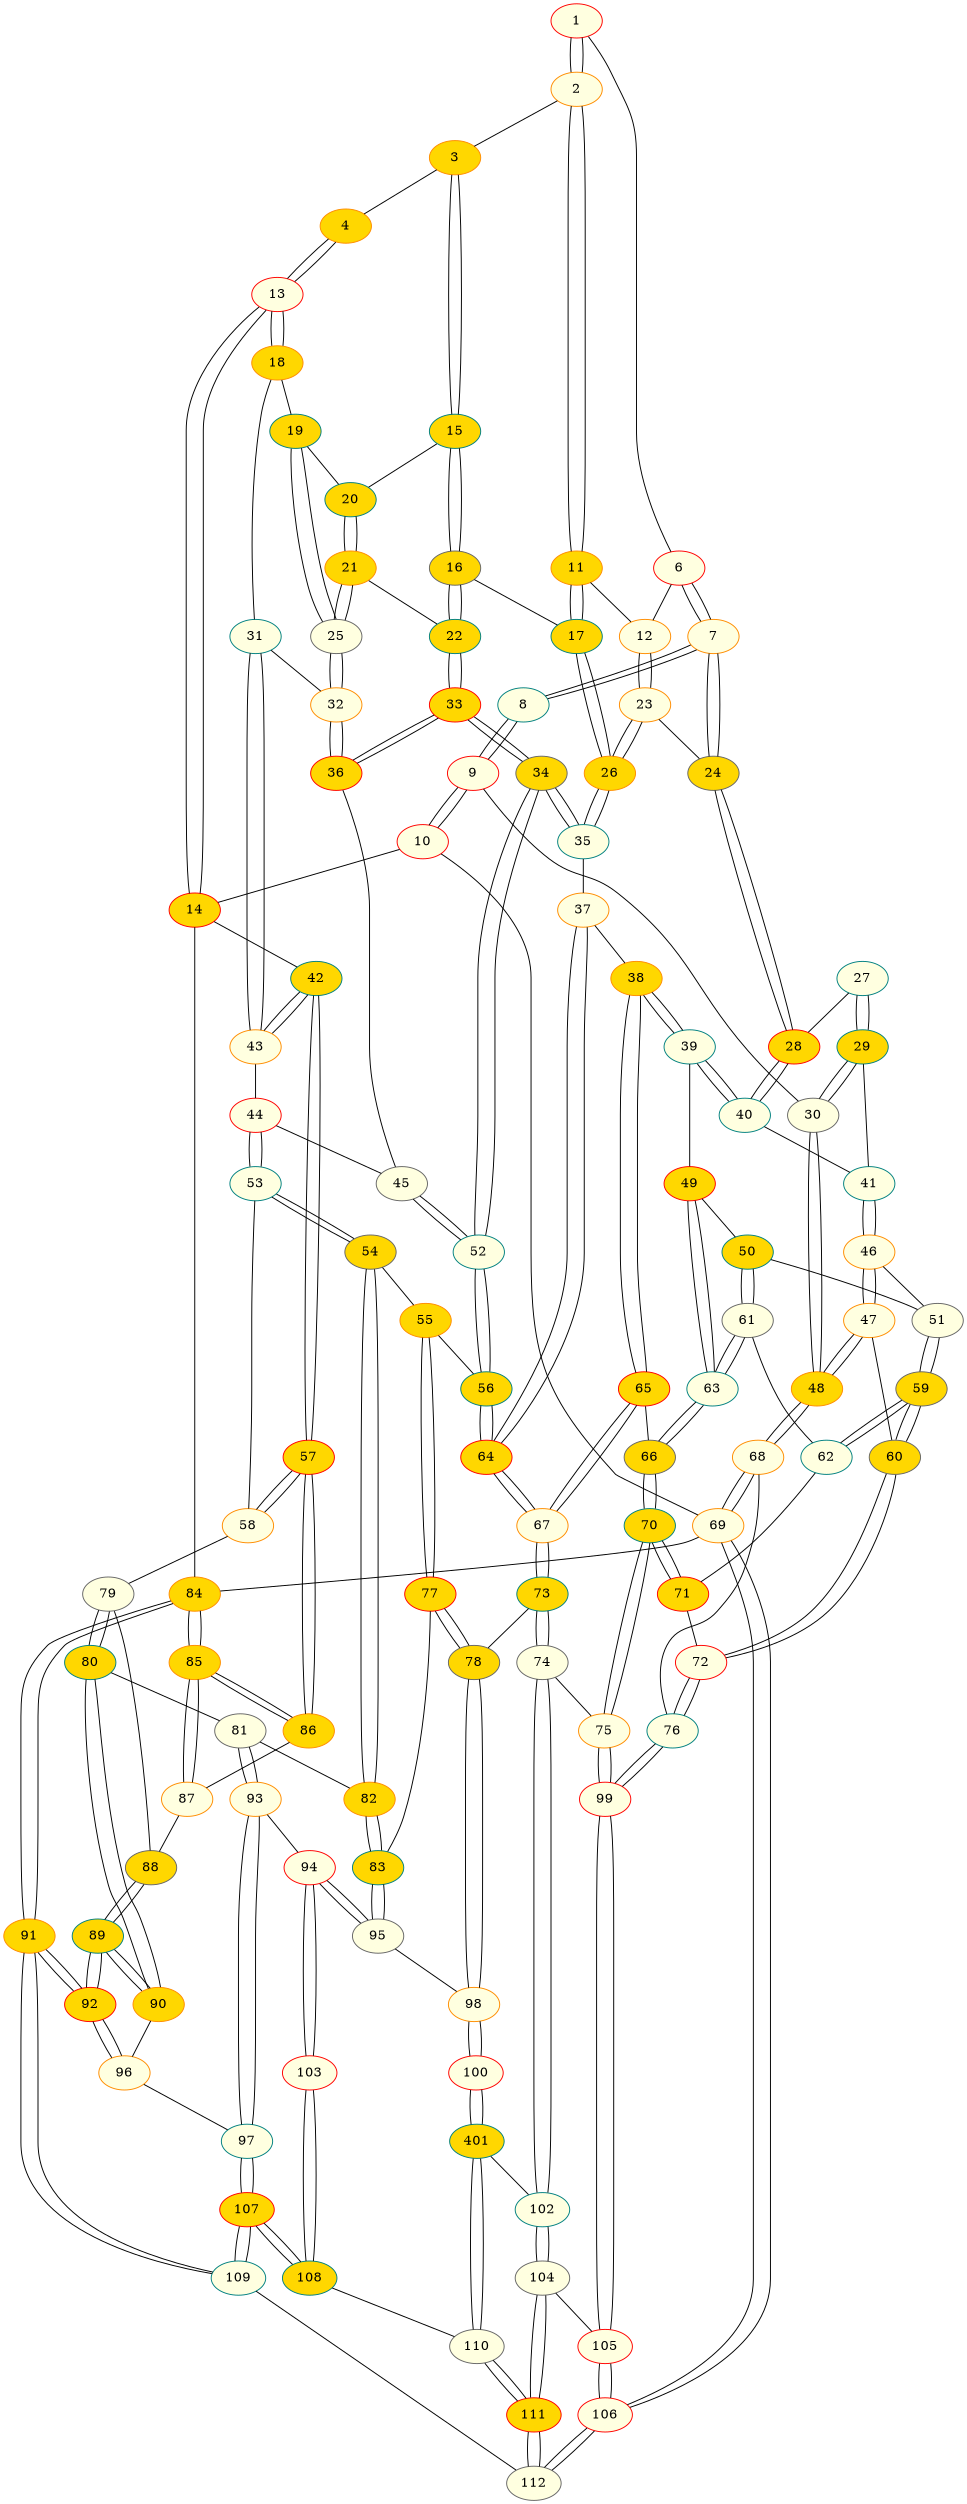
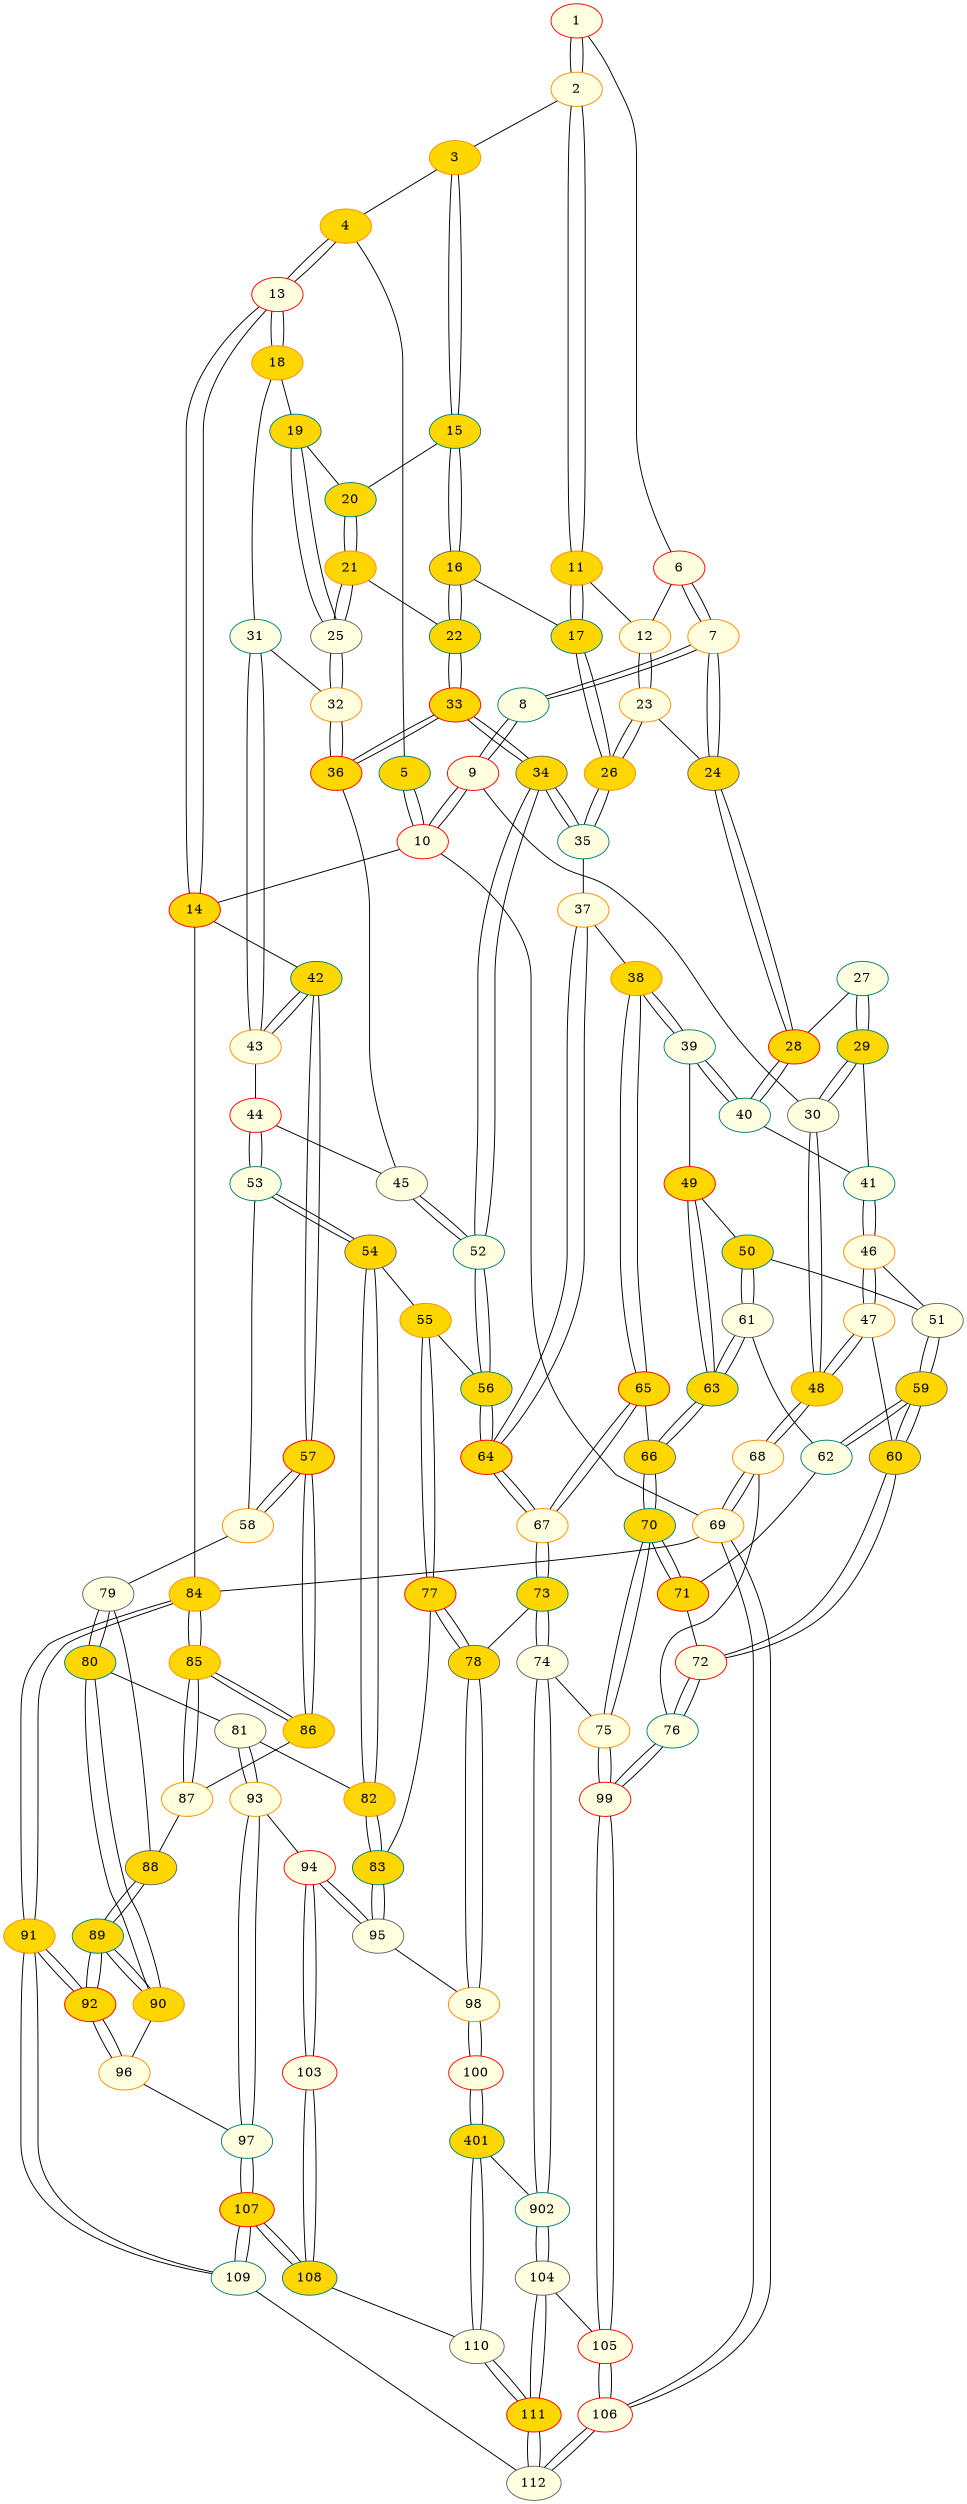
none -> (405, 773)
(712, 1389) -> (712, 1389)
(542, 2210) -> (542, 2210)
